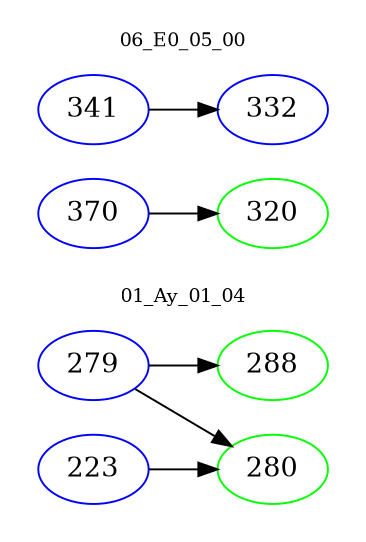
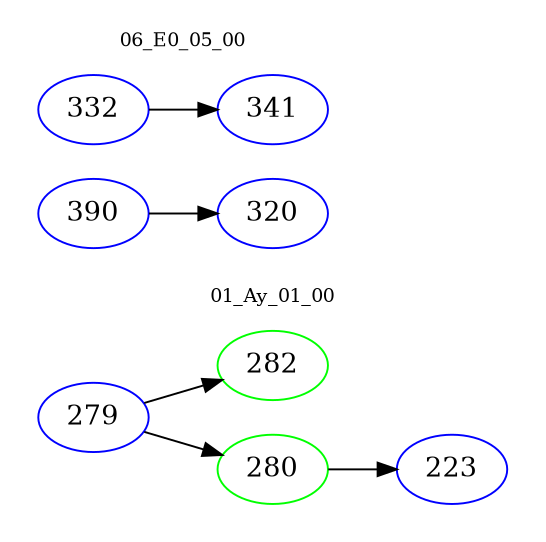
(174, 110) -> (174, 110)
(93, 214) -> (93, 214)
(273, 214) -> (273, 214)
(183, 297) -> (273, 297)
(273, 365) -> (273, 365)
(174, 469) -> (353, 469)
